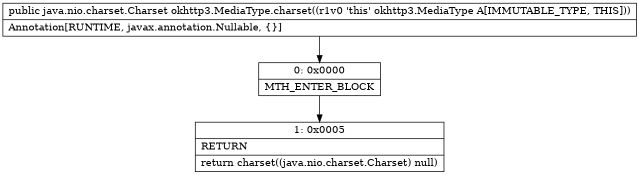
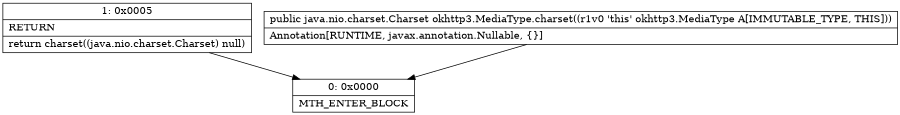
(320, 105) -> (251, 65)
